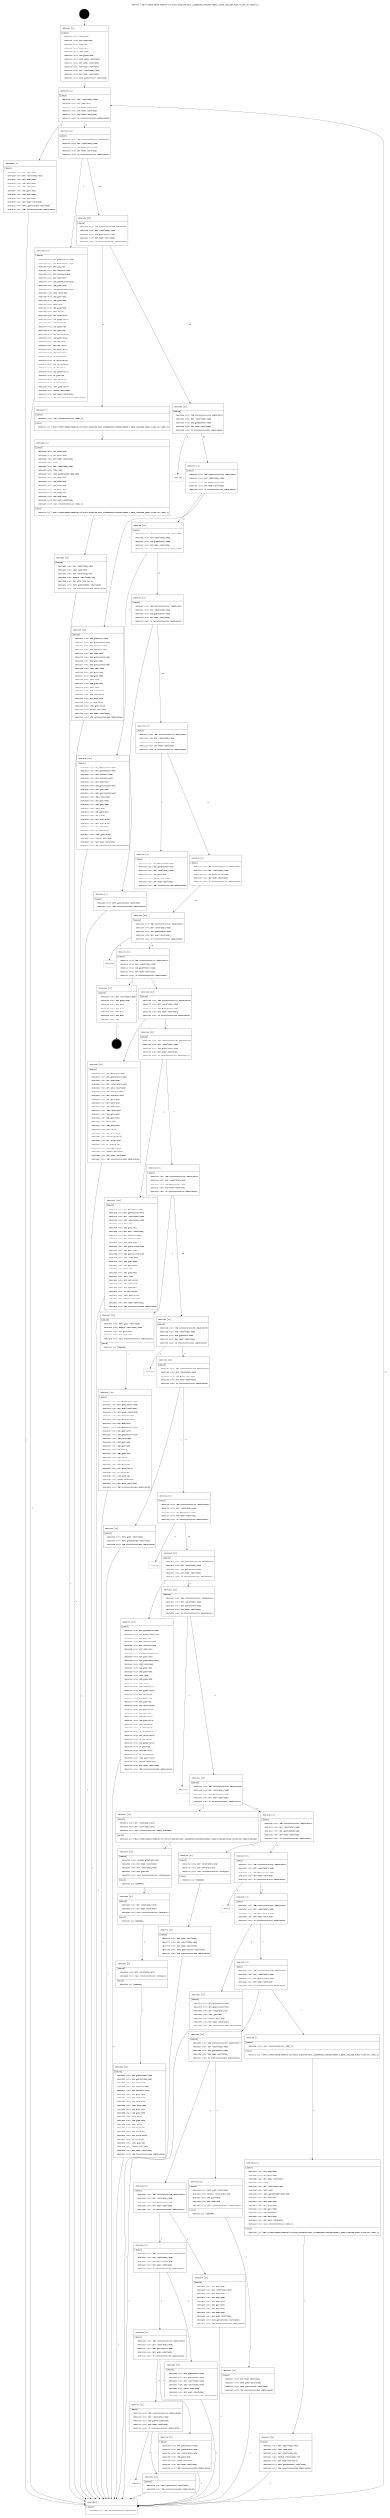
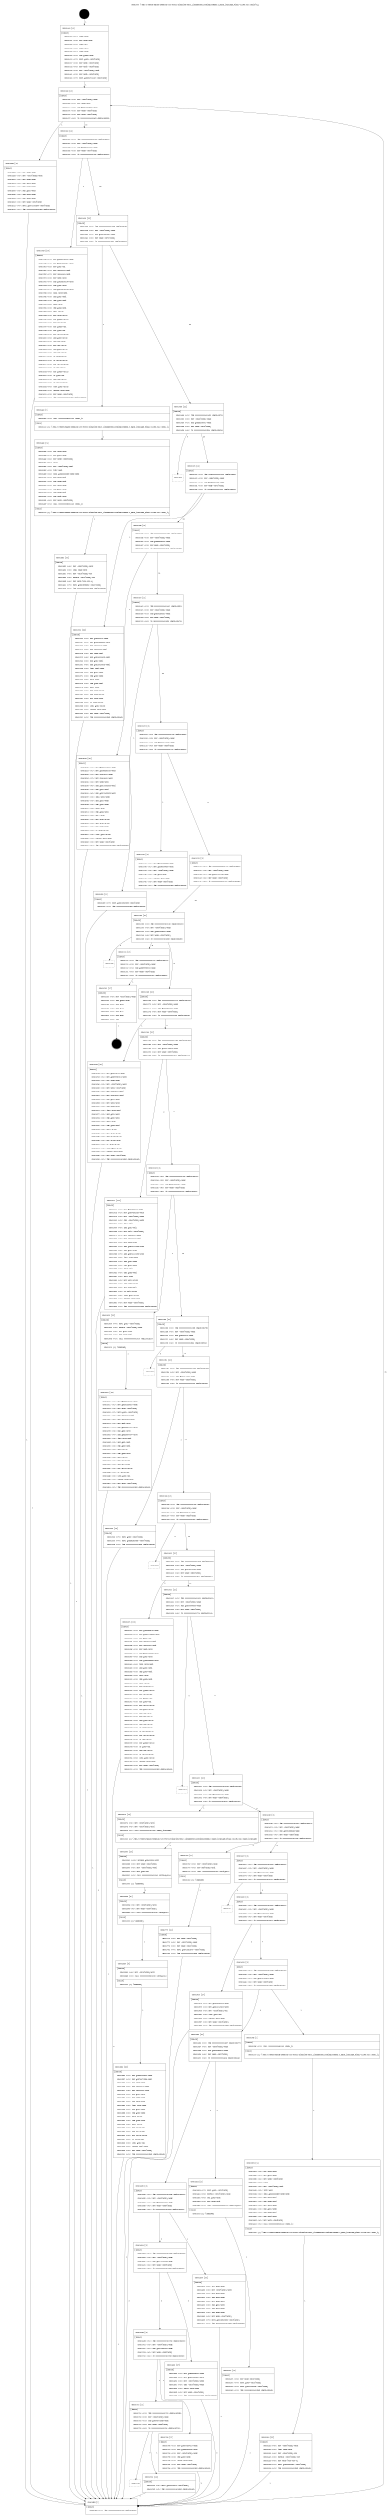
(154, 983) -> (172, 965)
